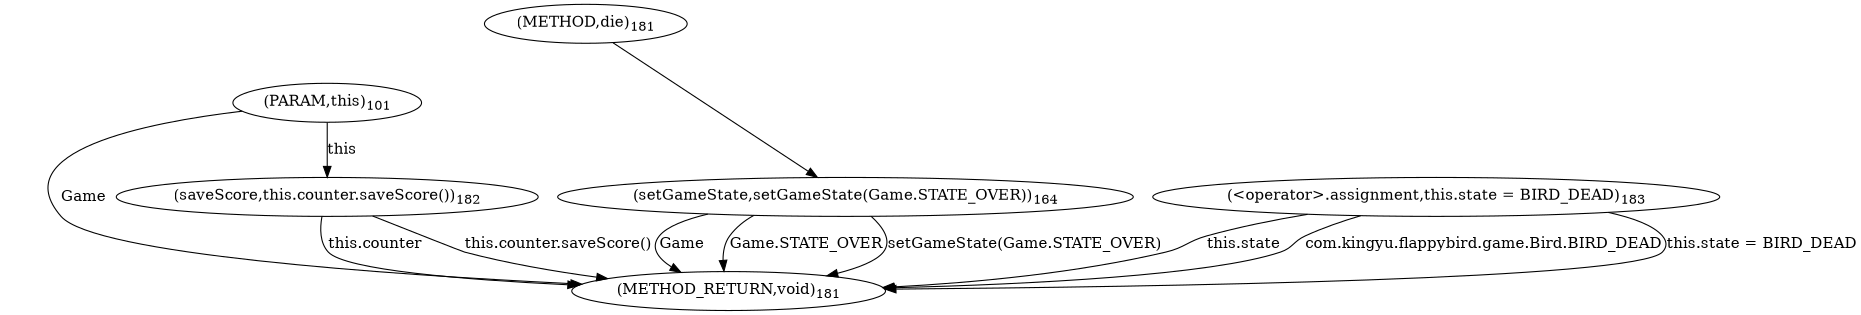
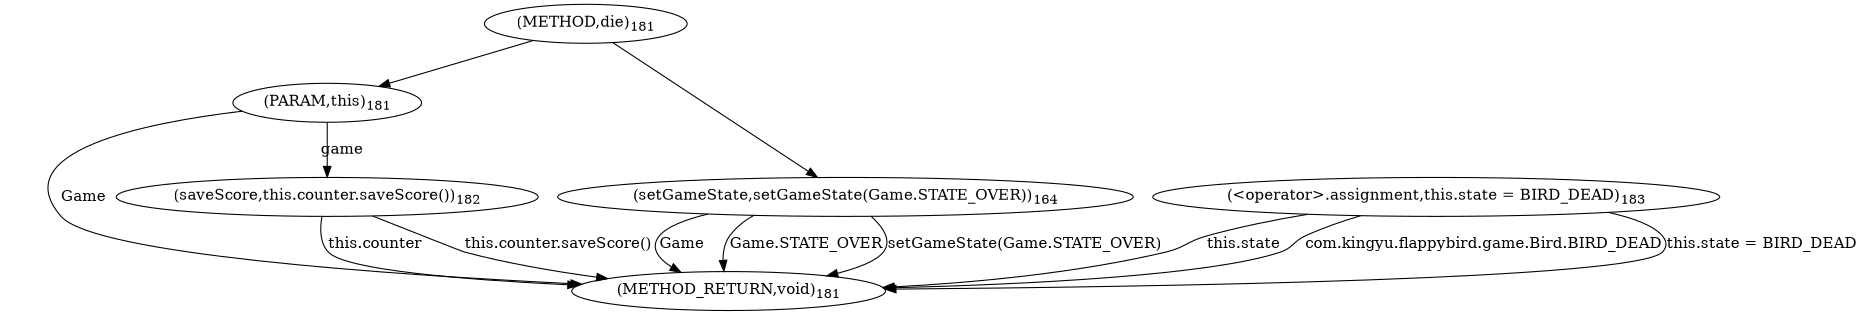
none -> (461, 62)
(379, 101) -> (379, 101)
(342, 150) -> (342, 150)
